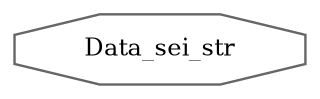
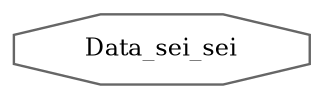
(160, 49) -> (162, 49)
